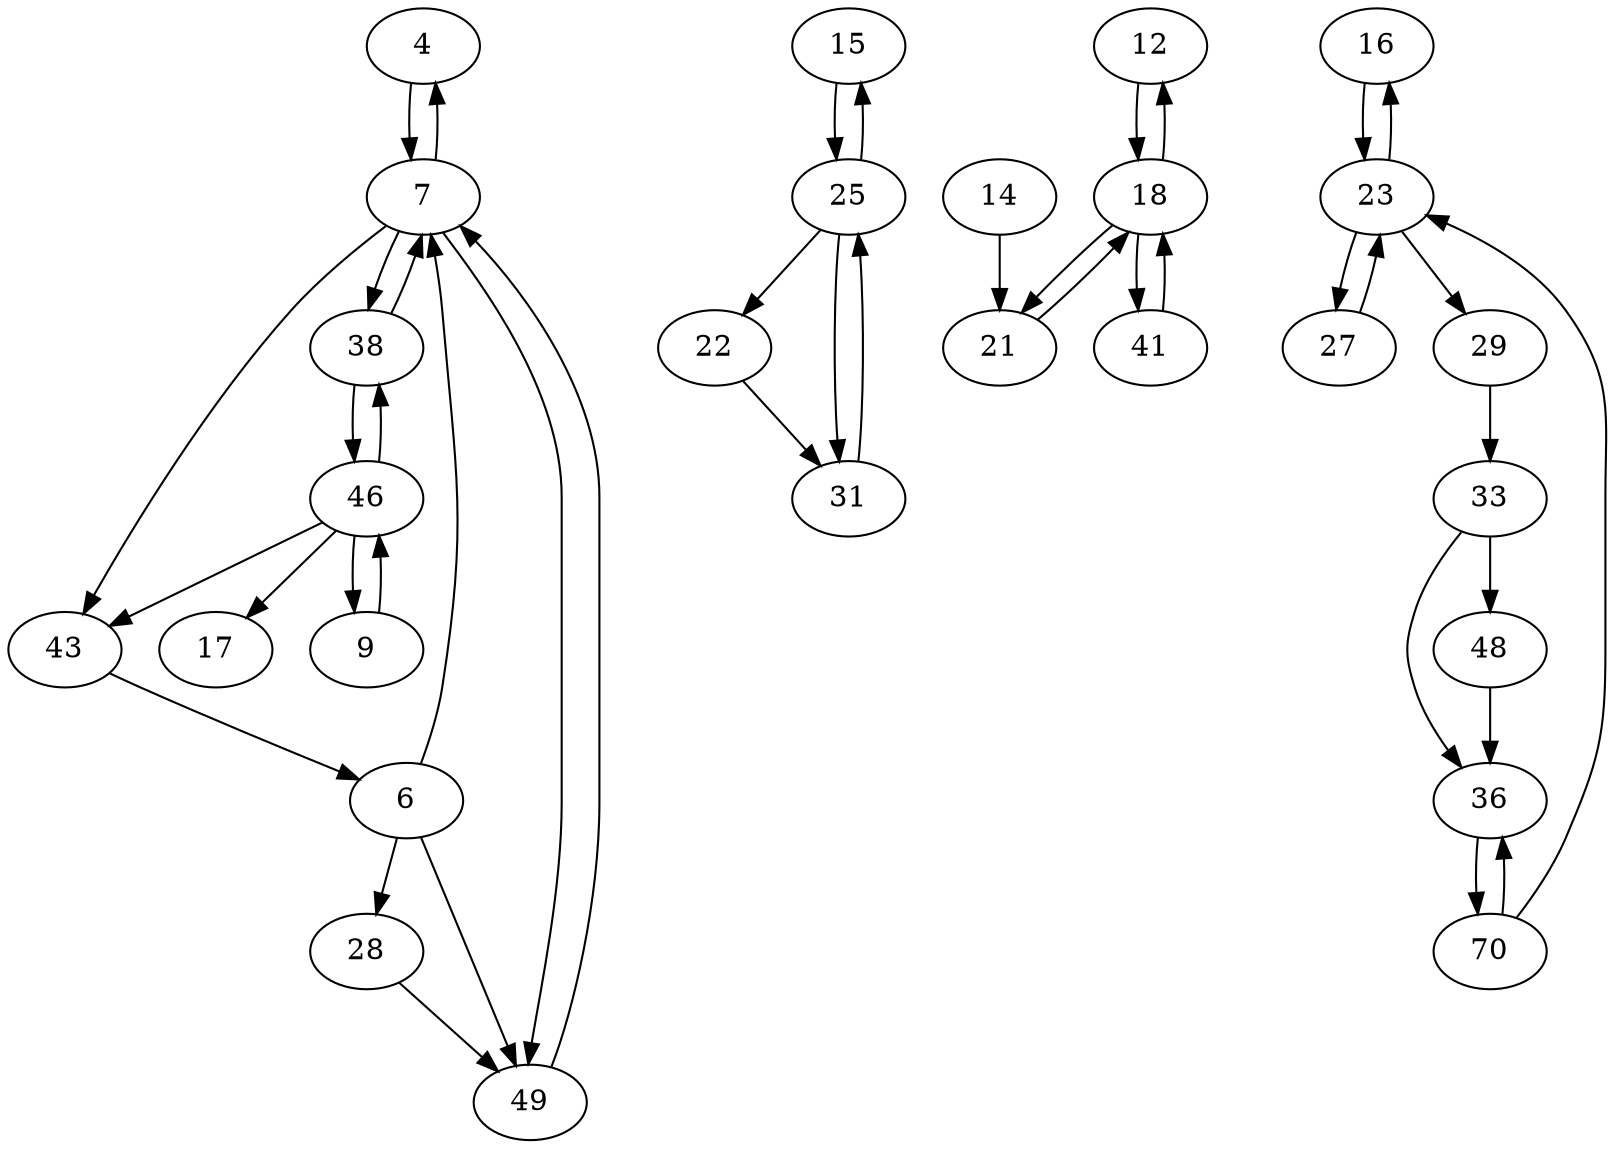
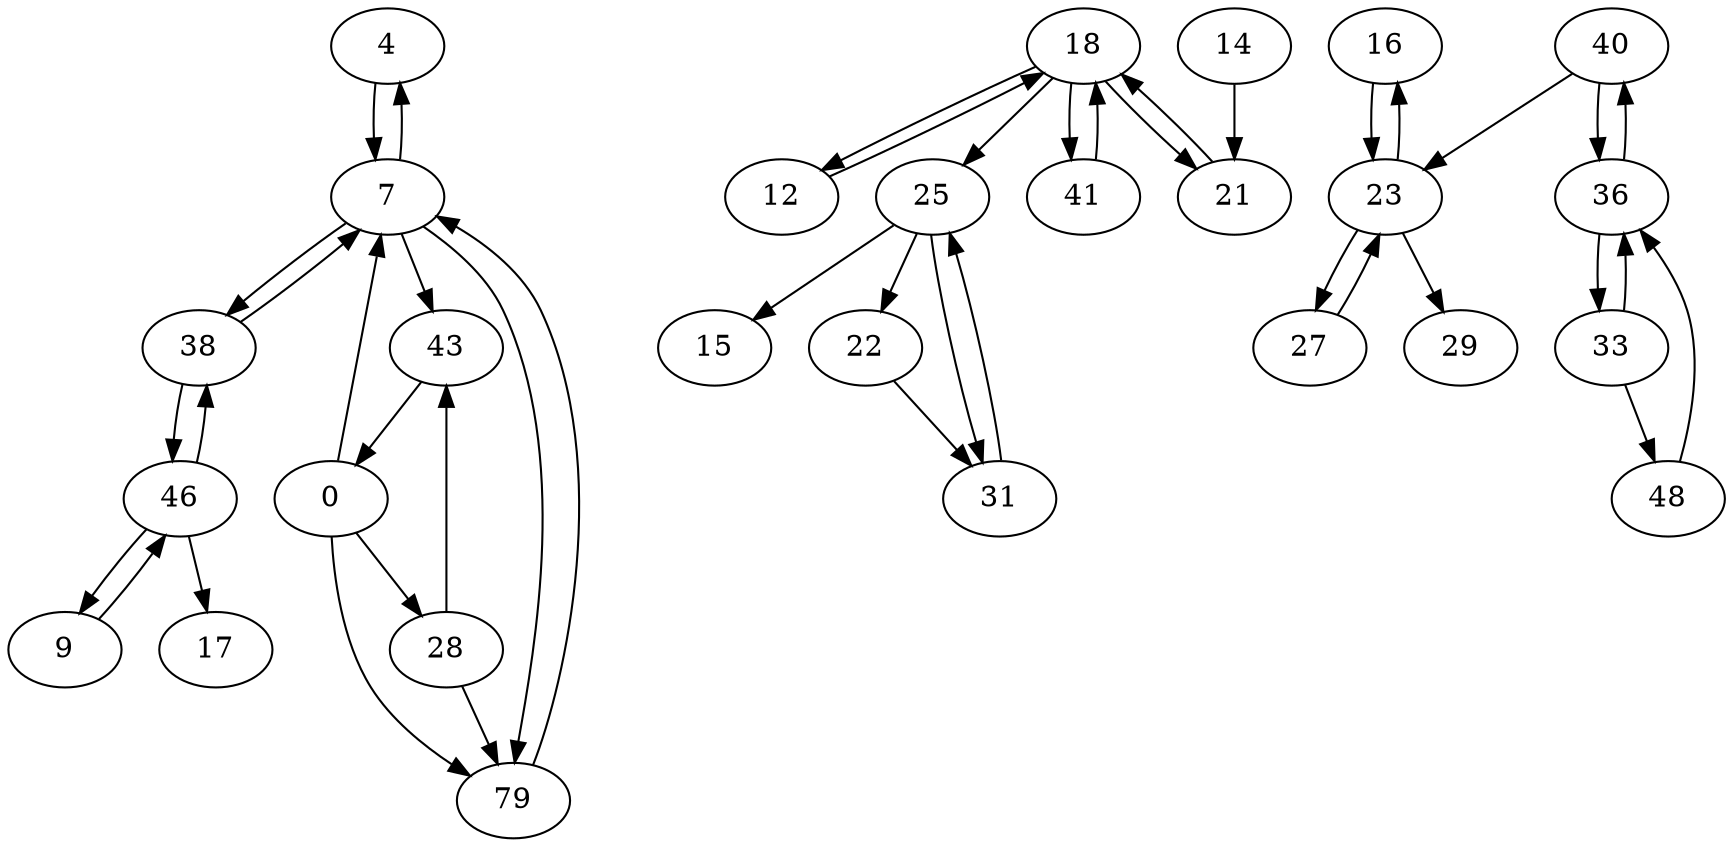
(835, 111) -> (1016, 114)
(1490, 413) -> (1598, 262)
(226, 570) -> (446, 509)
(407, 801) -> (331, 499)
(1490, 952) -> (1612, 46)
(530, 1102) -> (513, 801)
